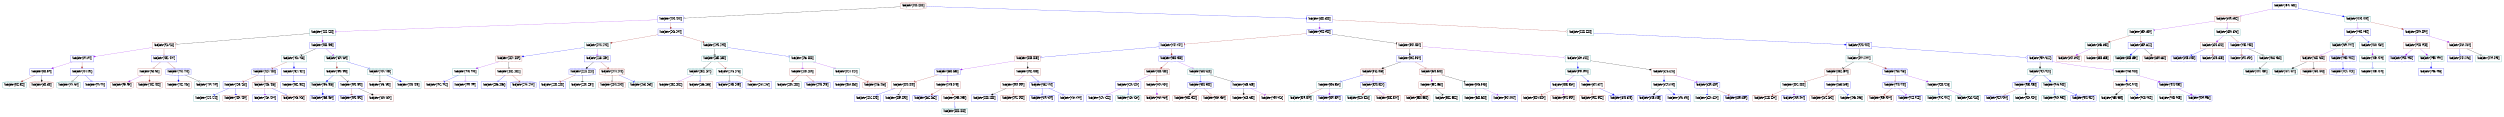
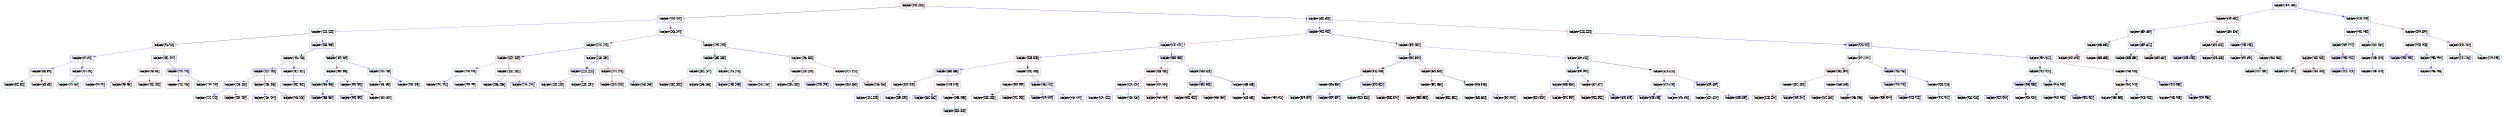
(2460, 51) -> (2460, 51)
(82, 64) -> (82, 64)
(671, 85) -> (671, 85)
